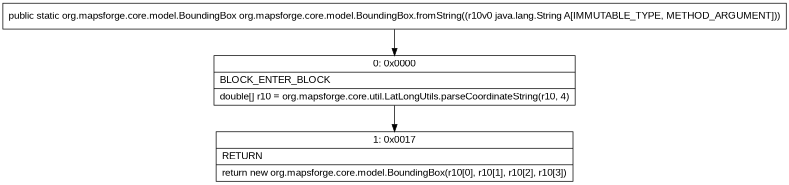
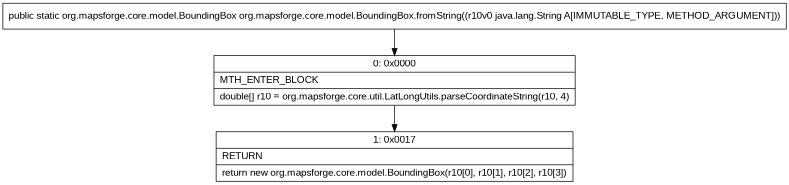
(275, 80) -> (269, 80)
